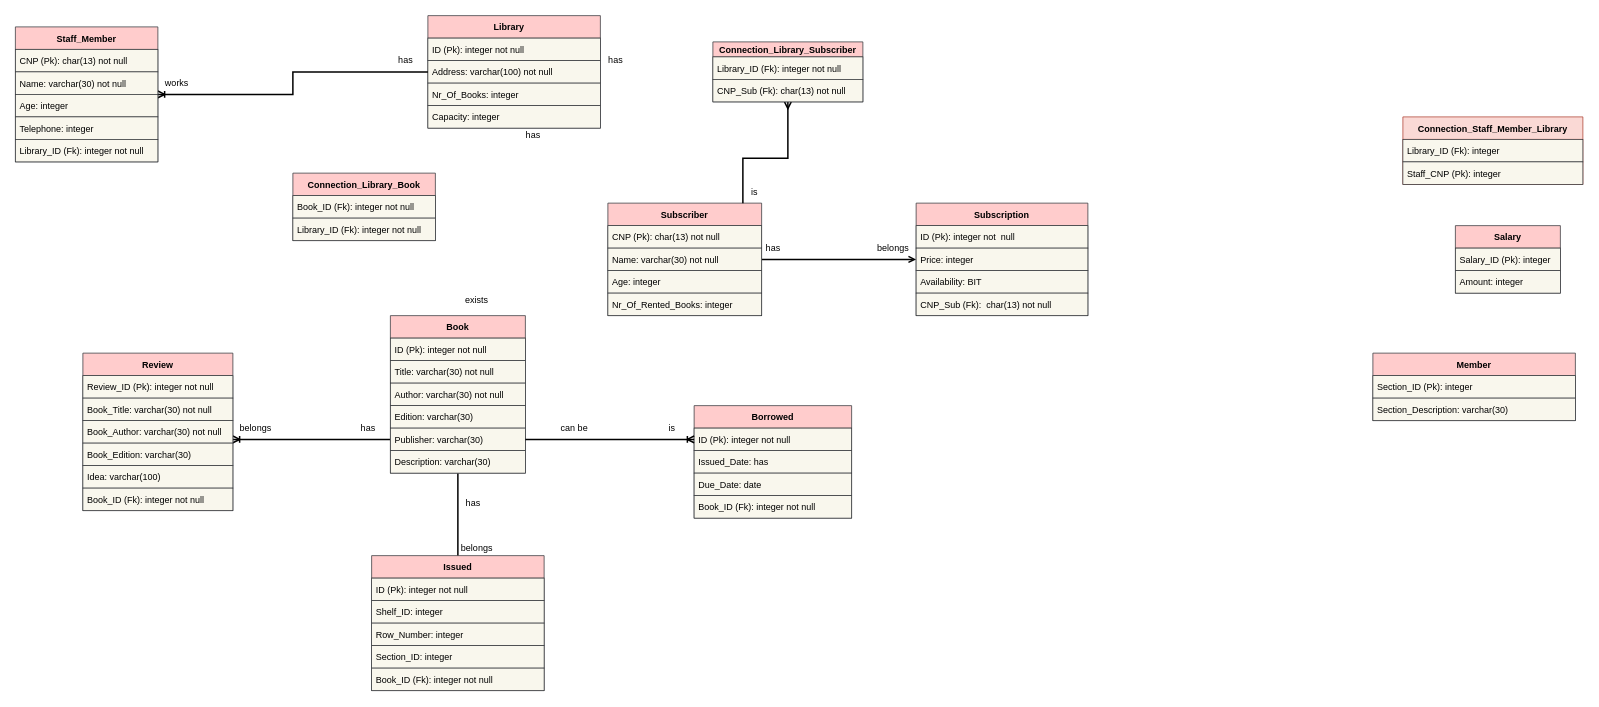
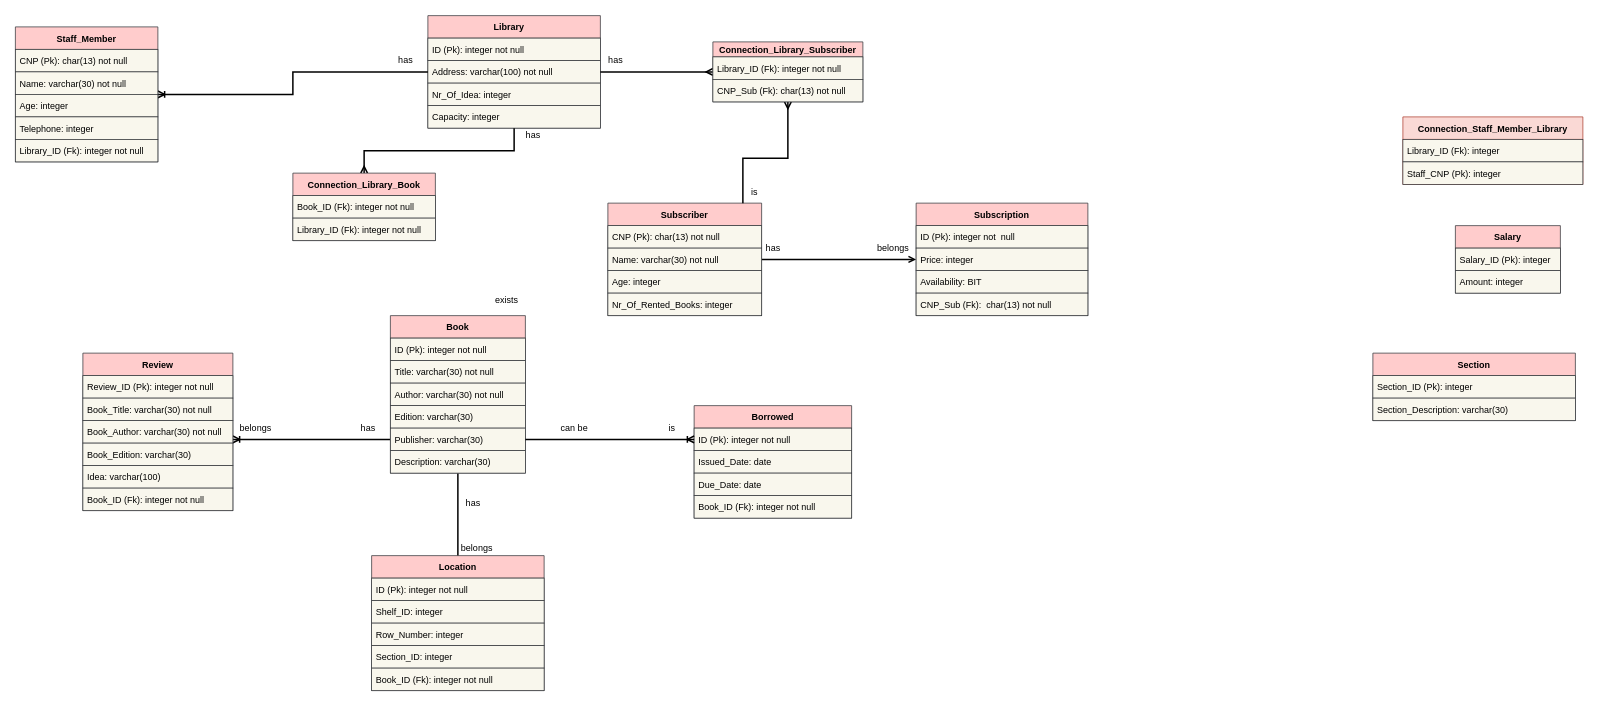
none -> (657, 72)
(177, 83) -> none
(479, 95) -> (476, 95)
none -> (438, 150)
(477, 300) -> (507, 300)
(1474, 365) -> (1474, 365)
(736, 462) -> (739, 462)
(458, 567) -> (458, 567)
